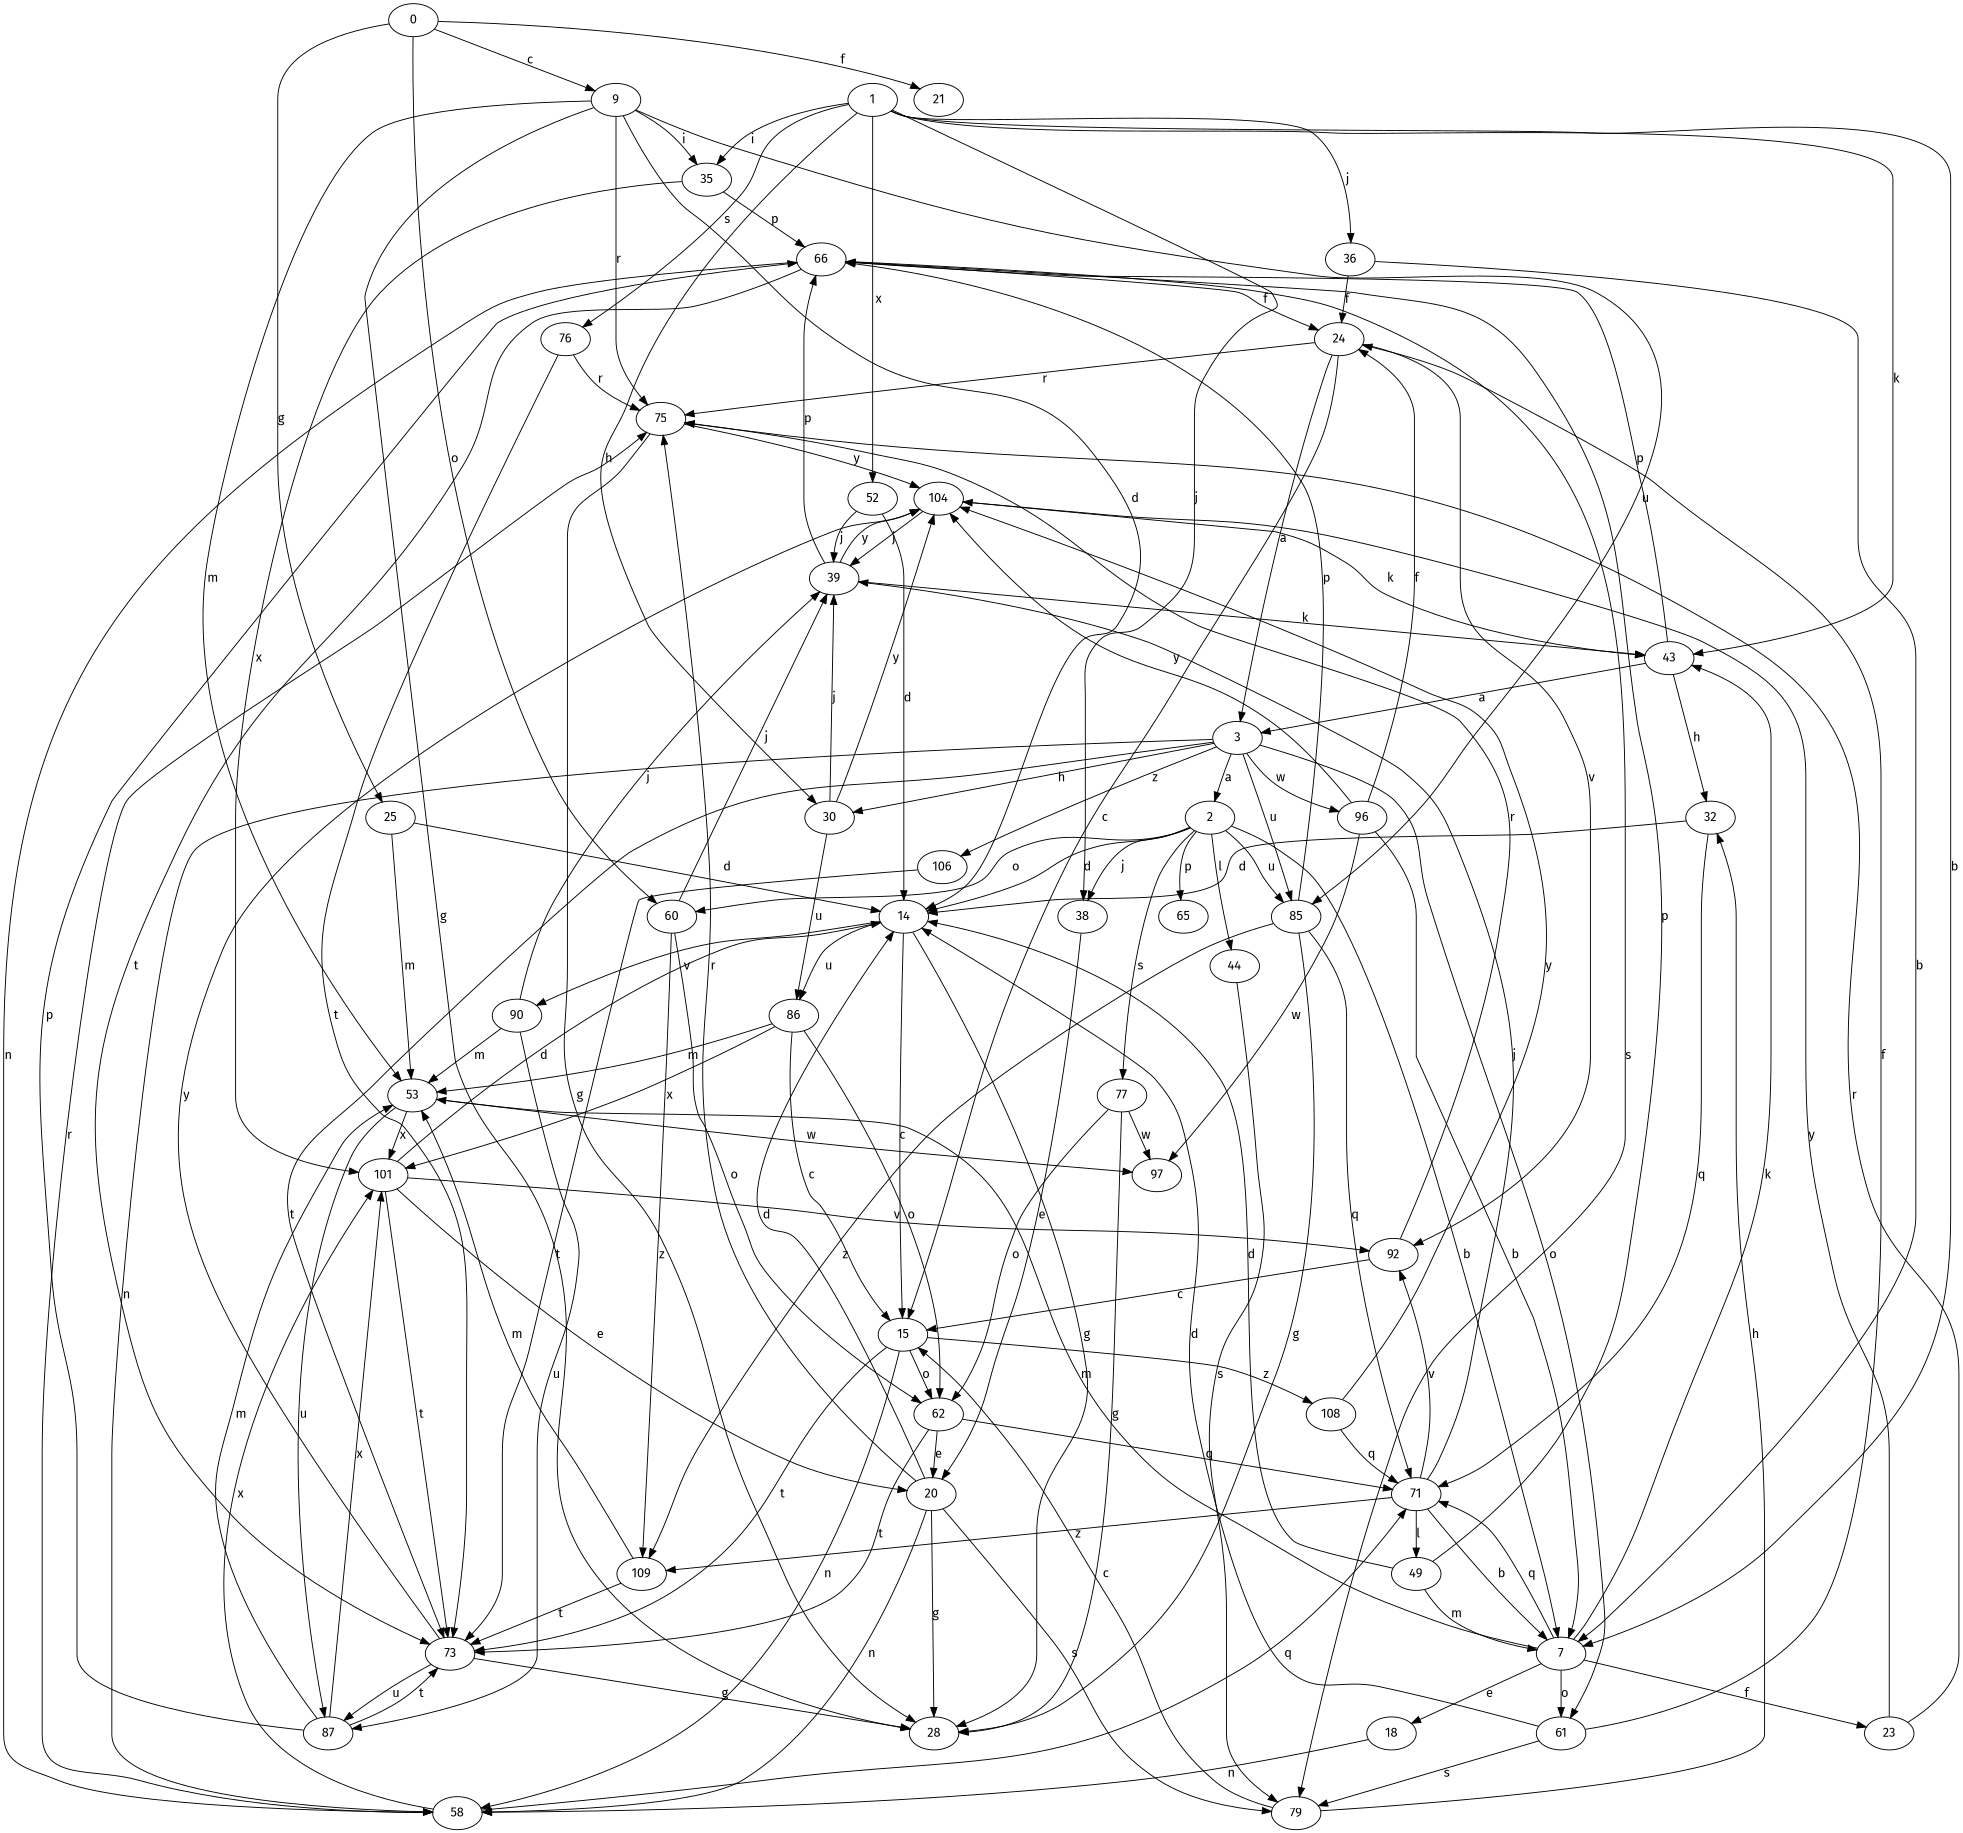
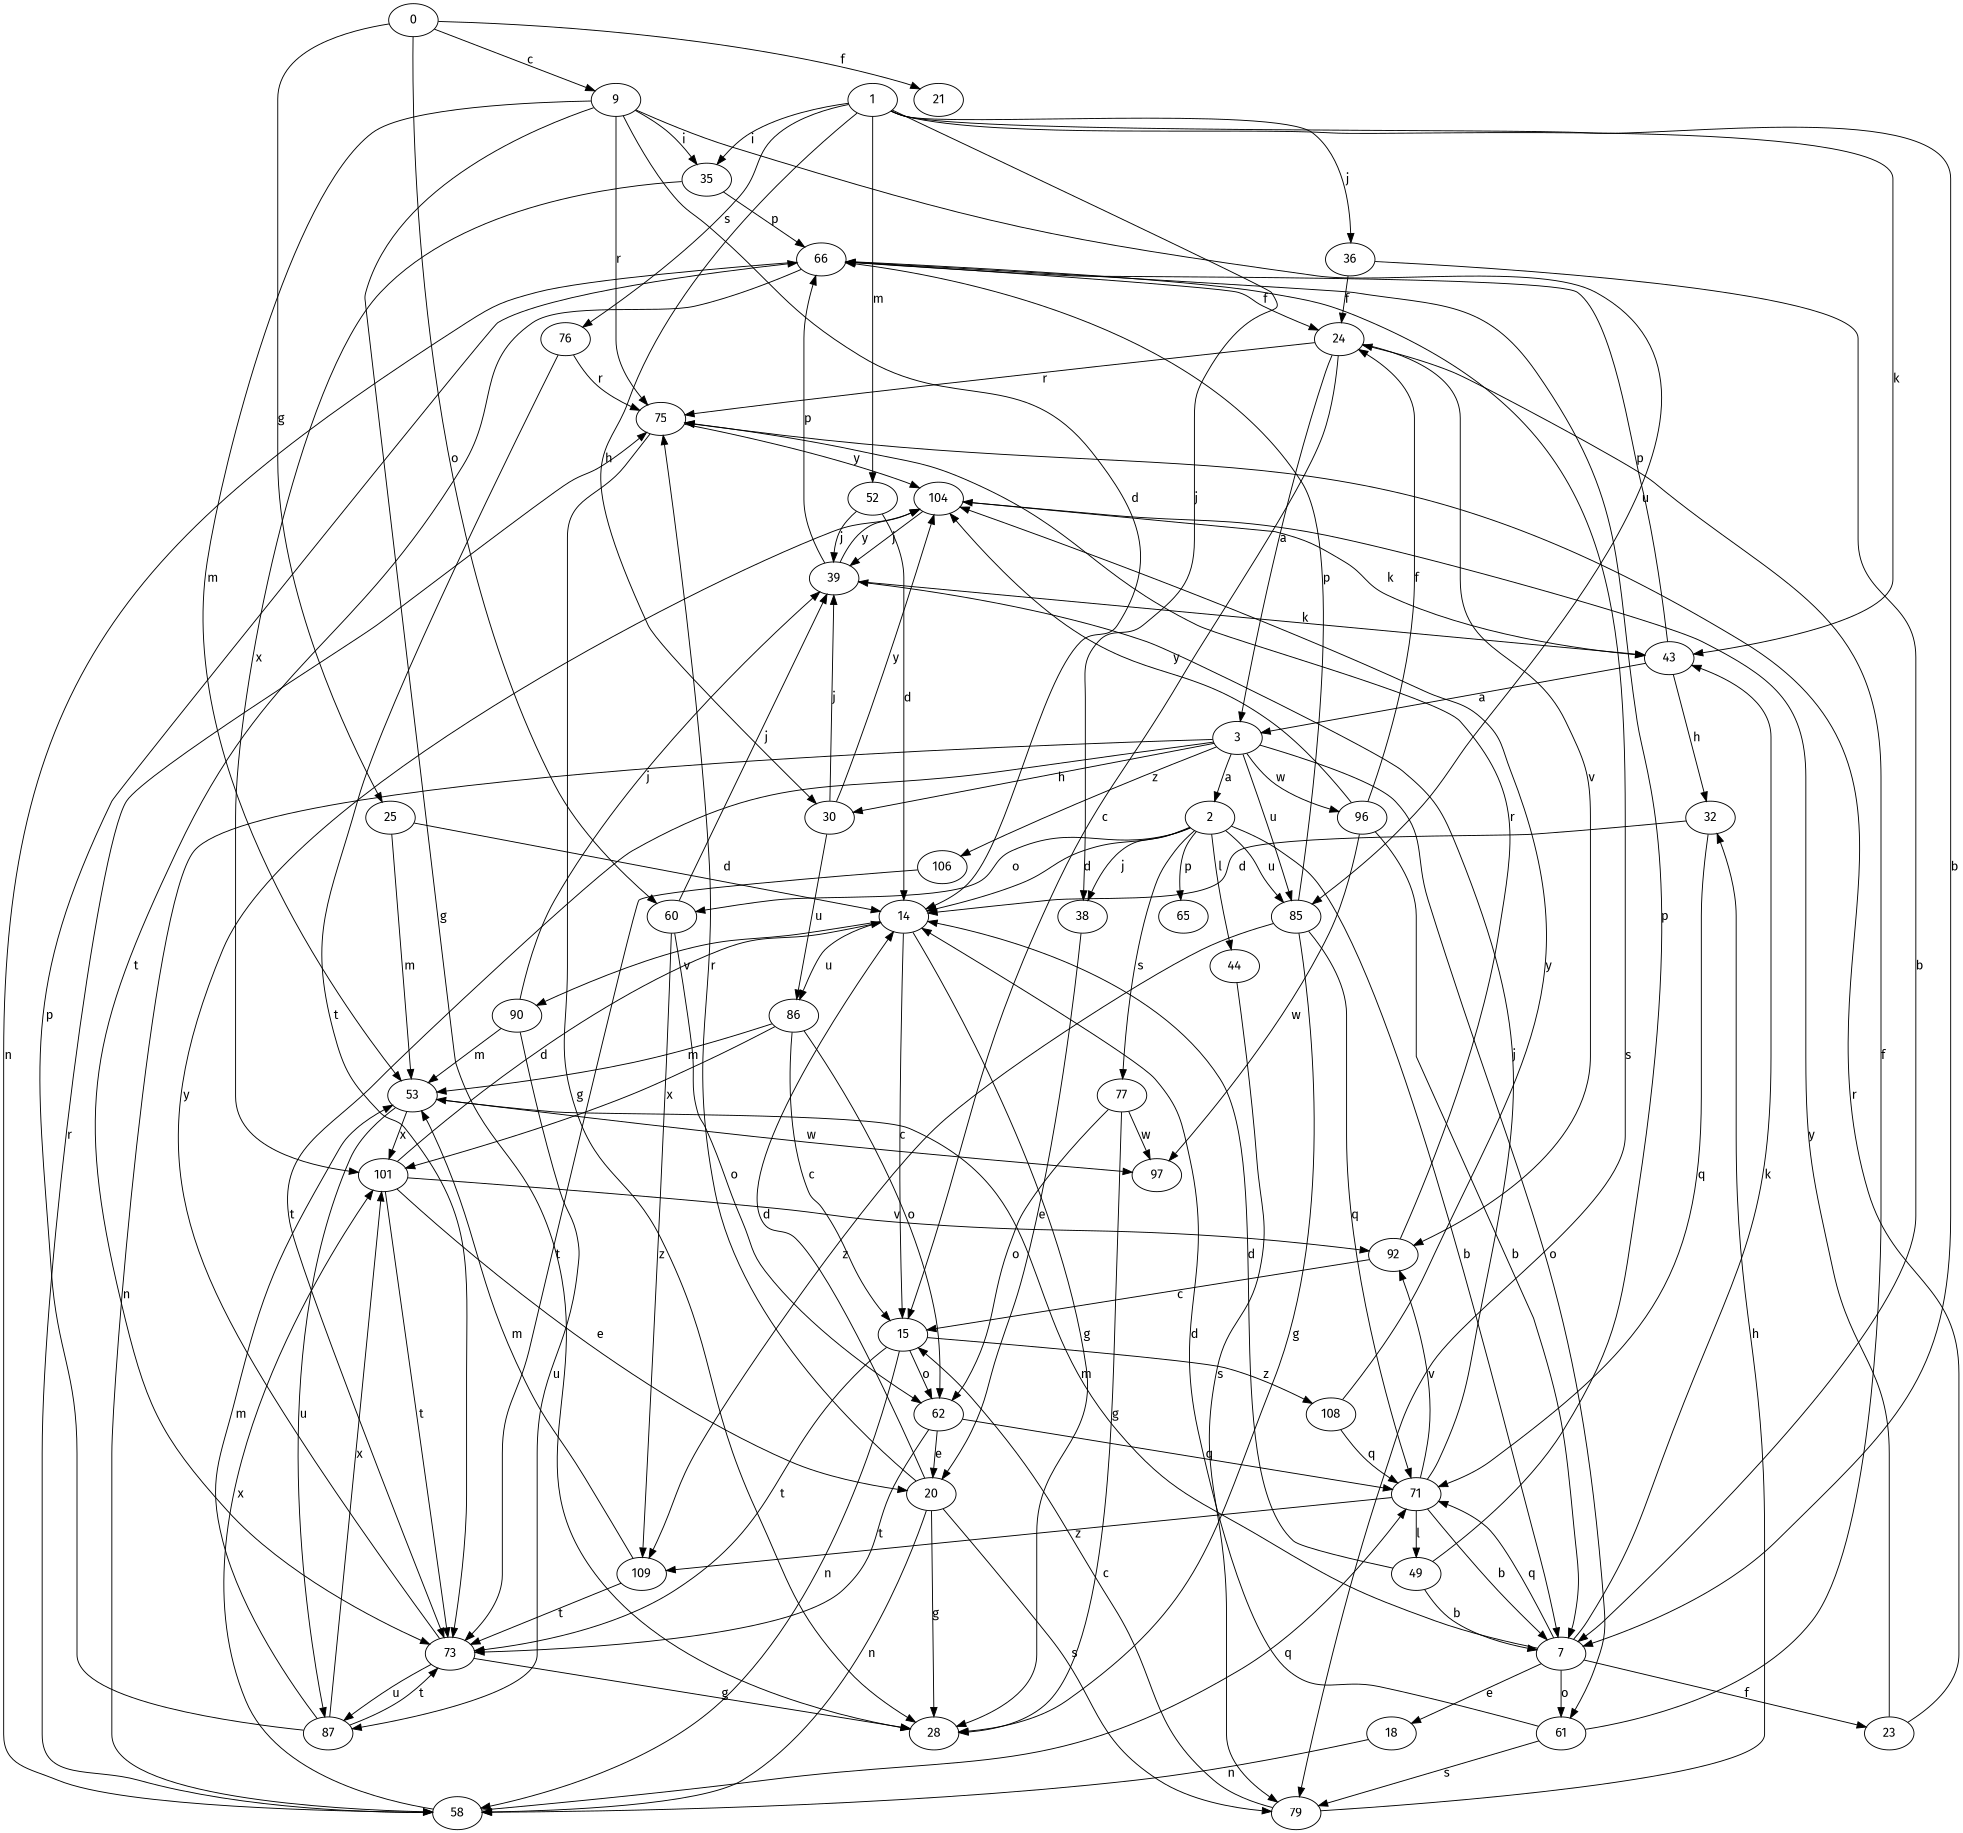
(879, 299) -> (879, 299)
(1457, 1614) -> (1457, 1614)
